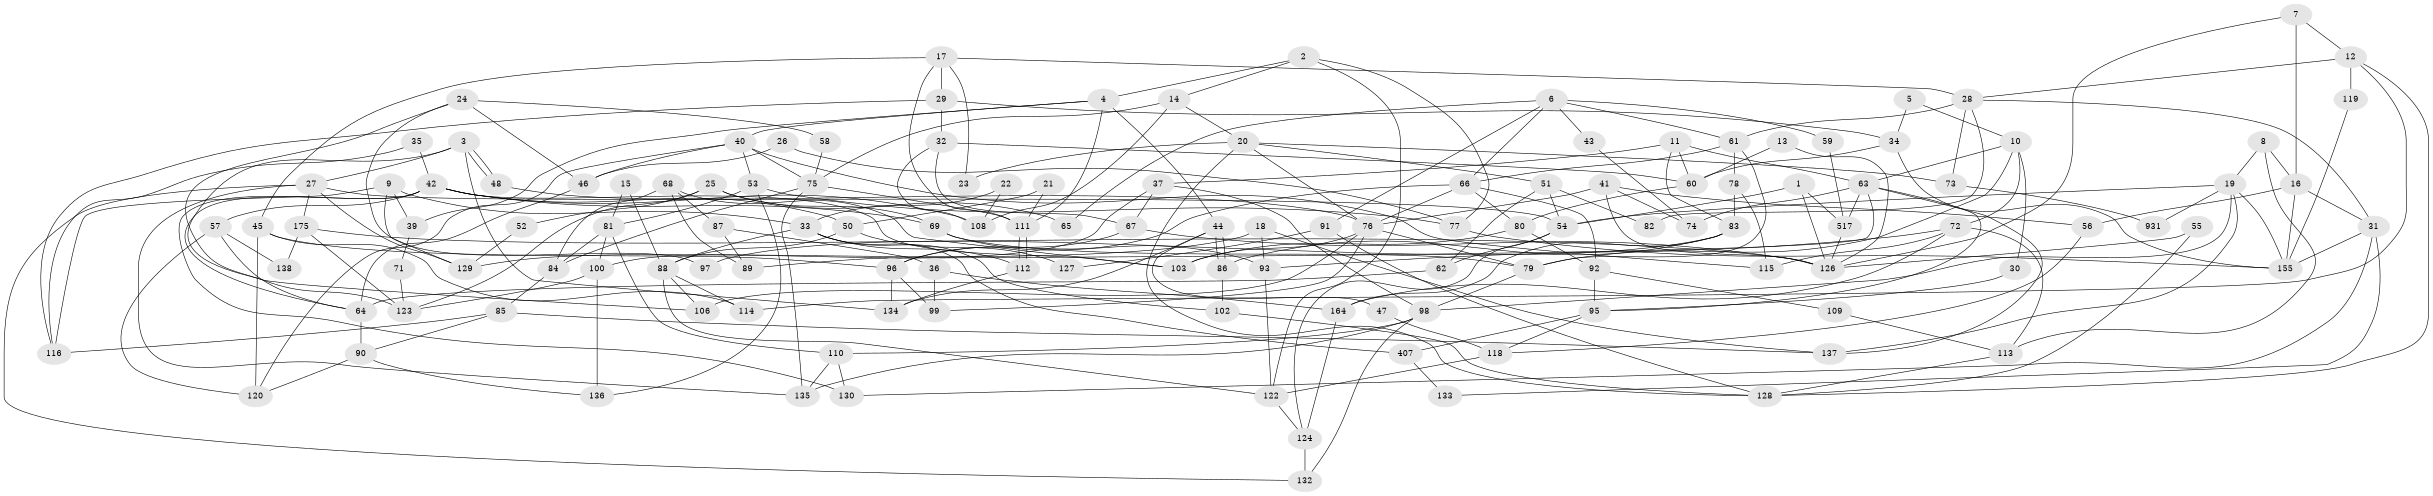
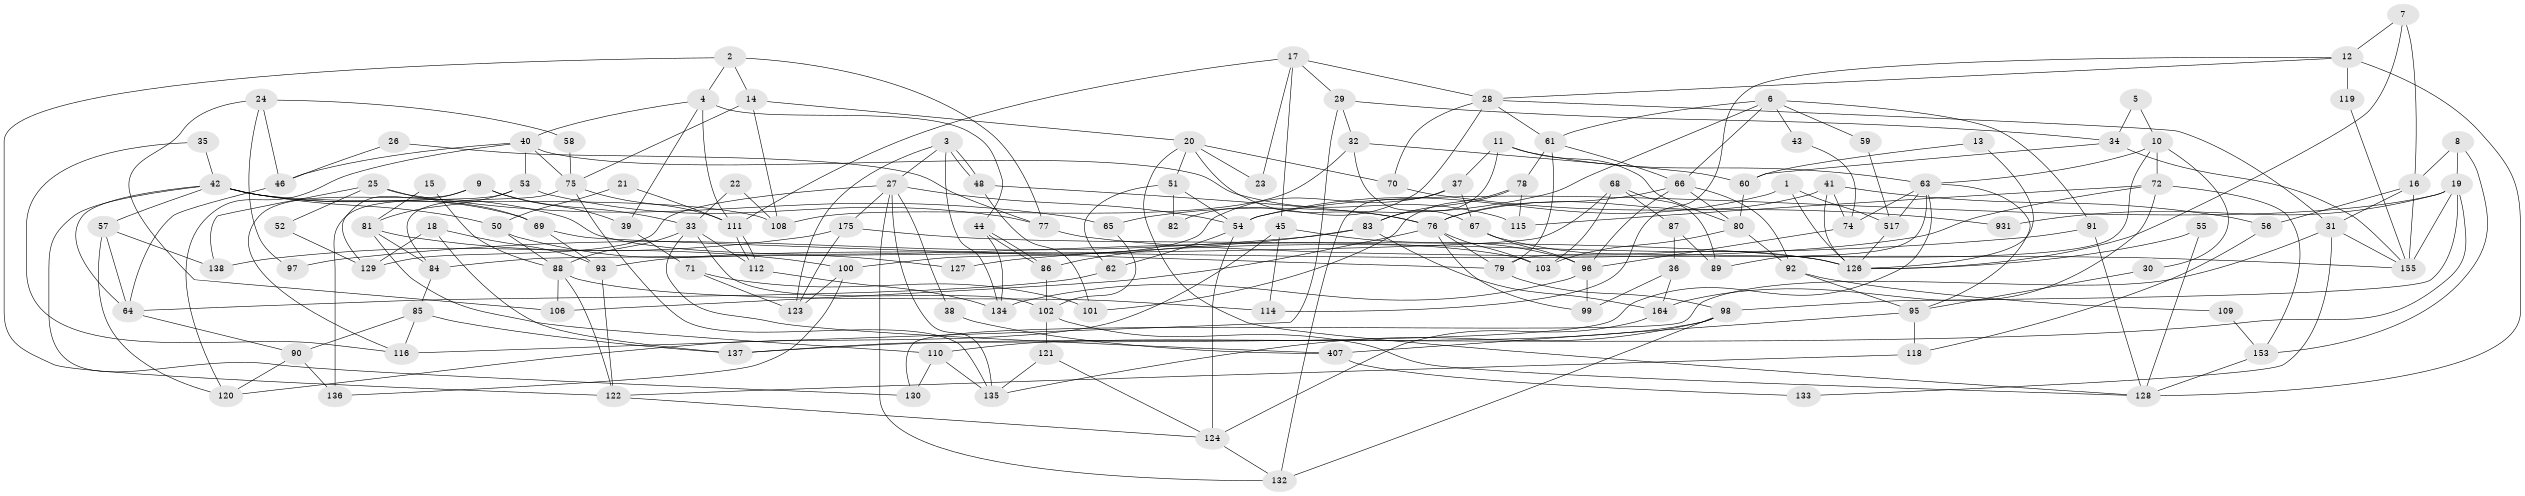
(1684, 165) -> (1630, 171)
(1951, 184) -> (1393, 184)
(1294, 227) -> (1321, 291)
(553, 234) -> (266, 206)
none -> (1724, 247)
none -> (1119, 292)
none -> (950, 312)
none -> (1091, 312)
(1382, 312) -> none
none -> (1046, 354)
(2006, 354) -> (2261, 354)
